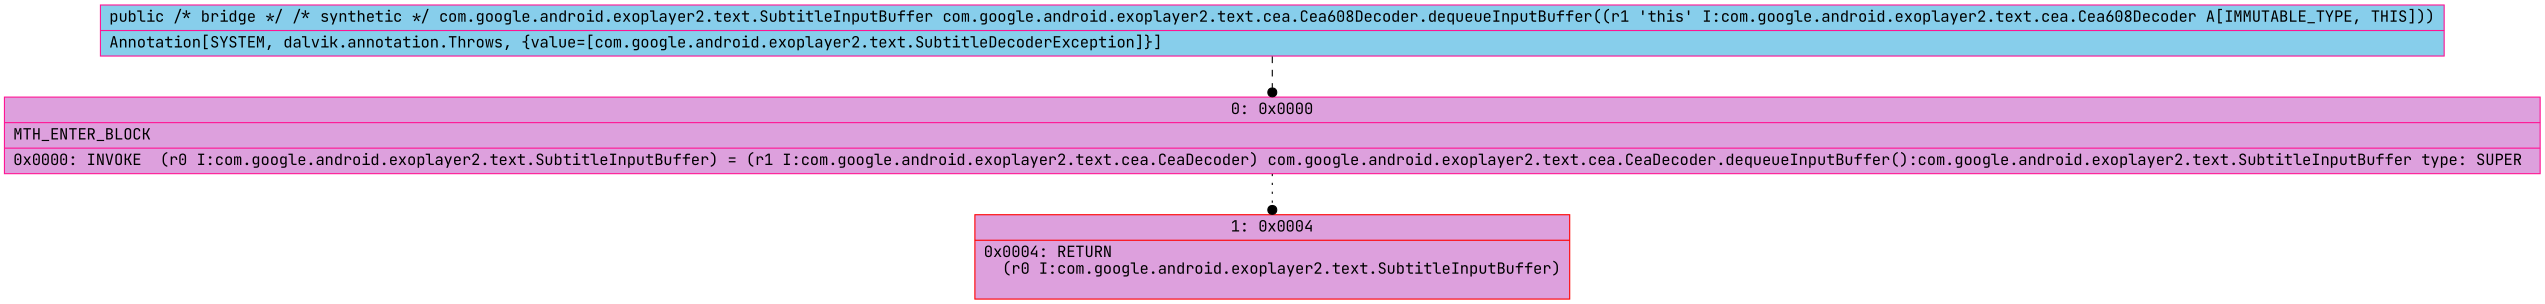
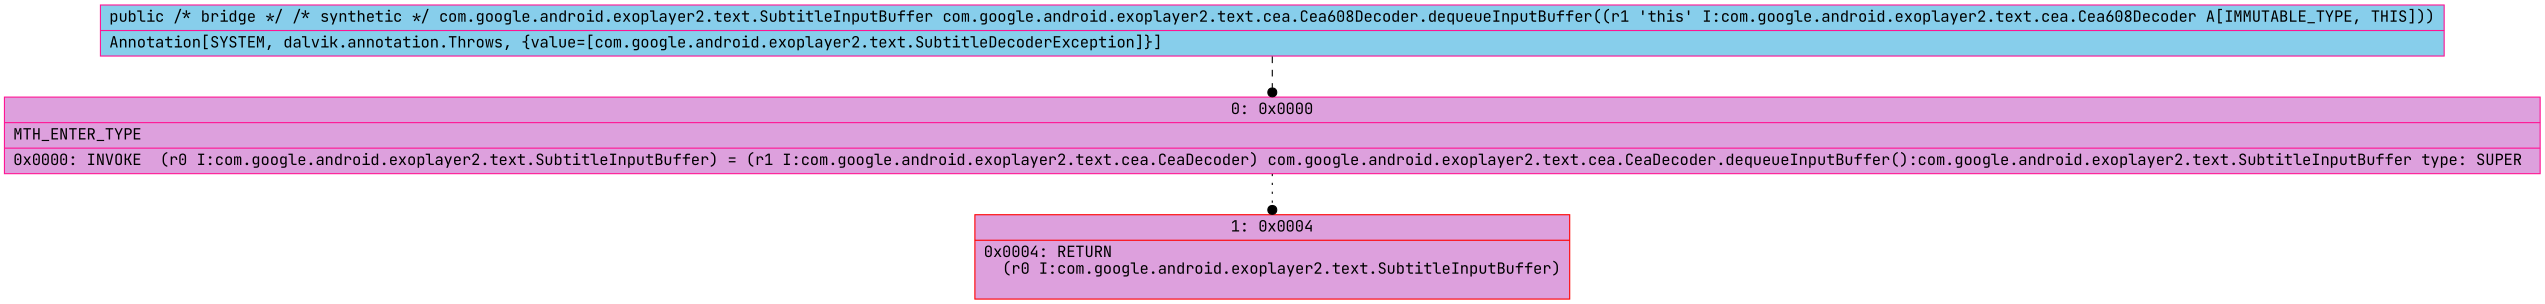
(82, 135) -> (78, 135)
